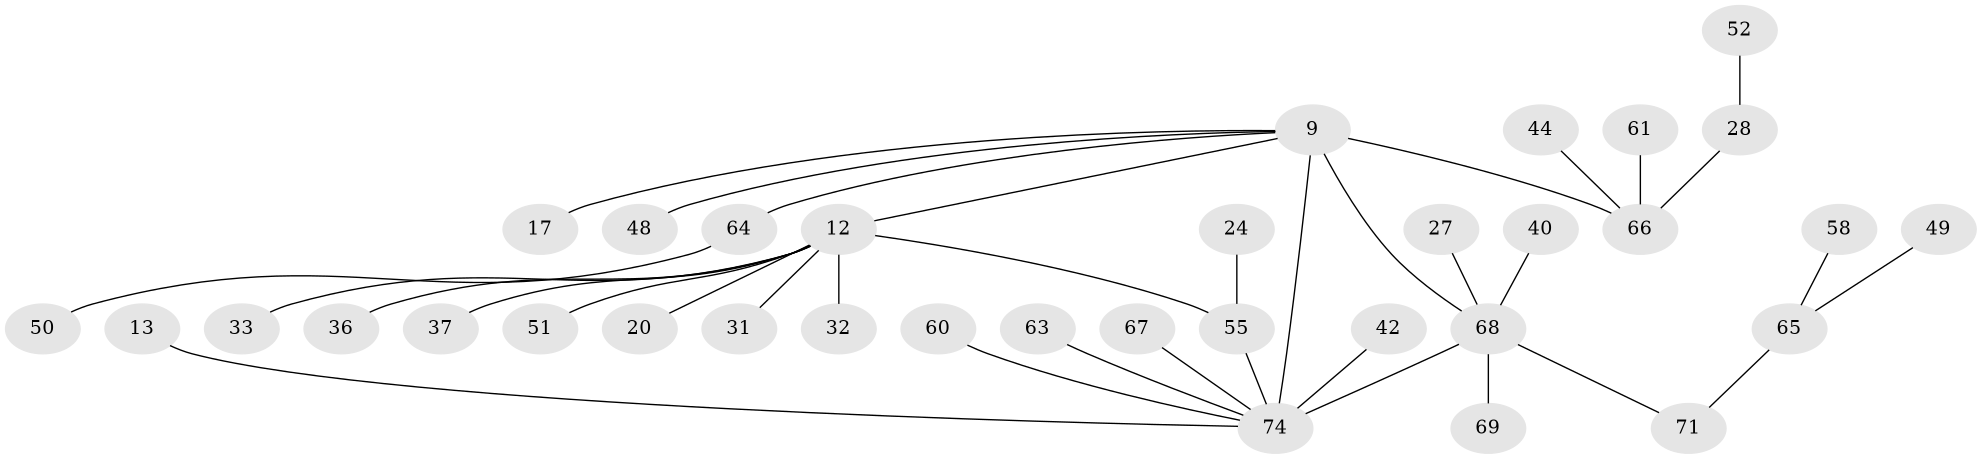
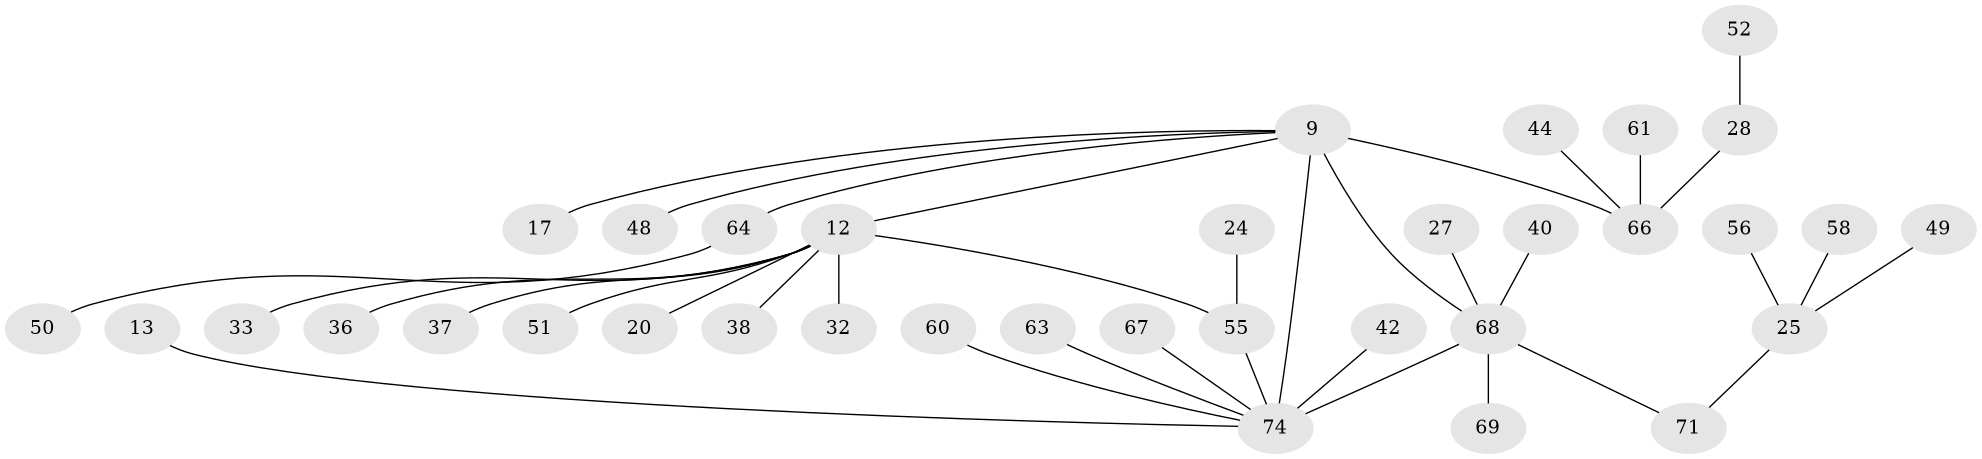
none -> (1740, 229)
(739, 329) -> (739, 329)
(1790, 329) -> (1790, 329)
